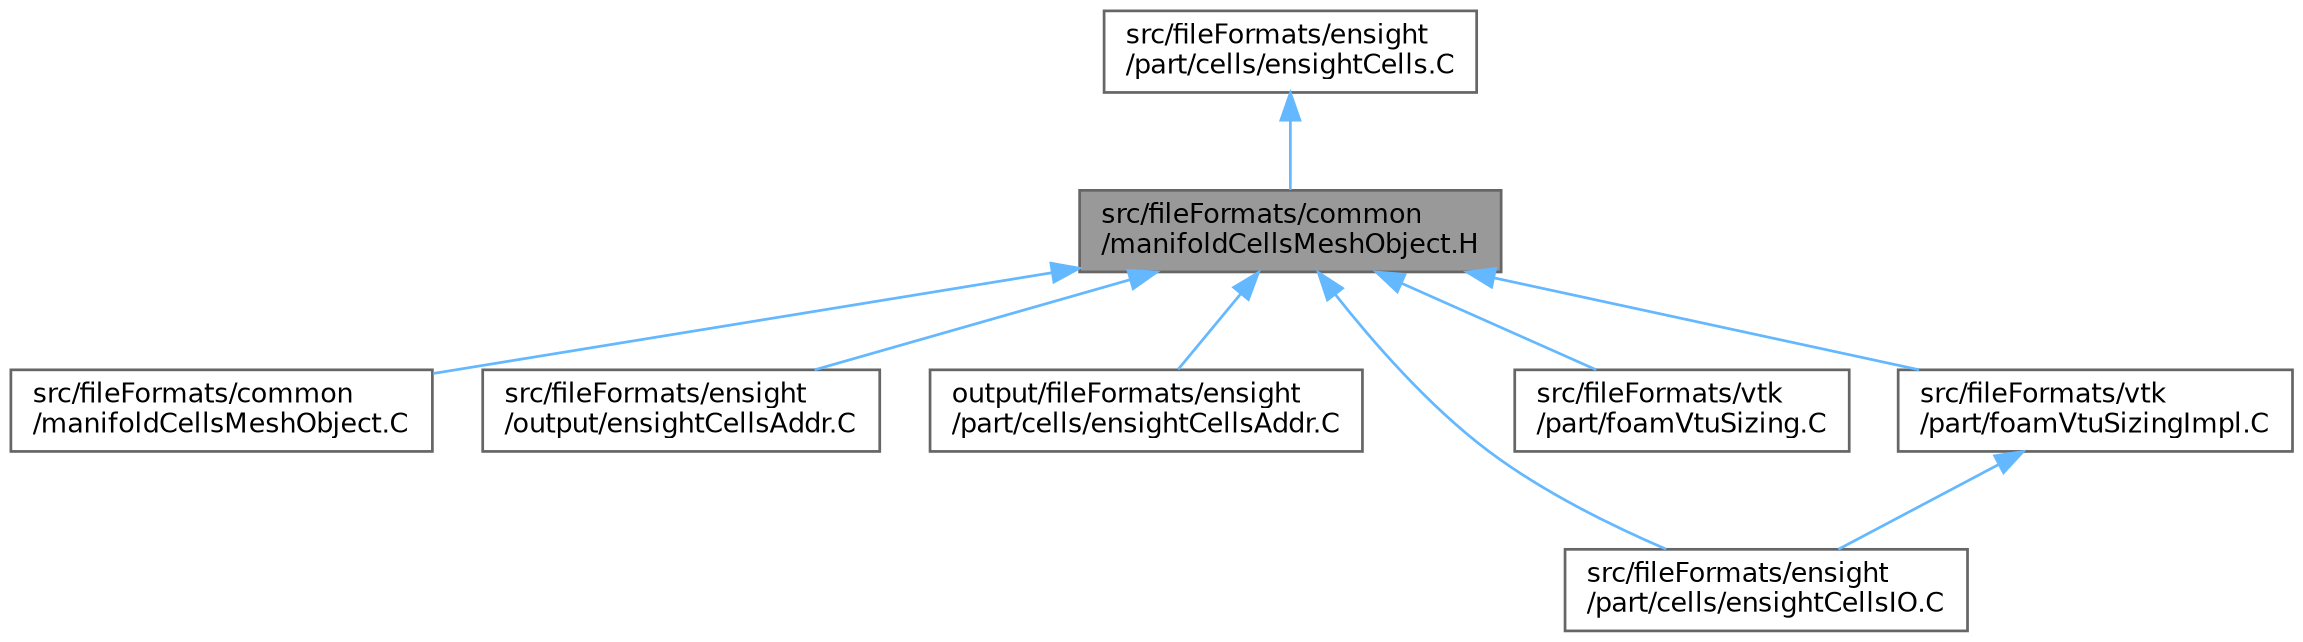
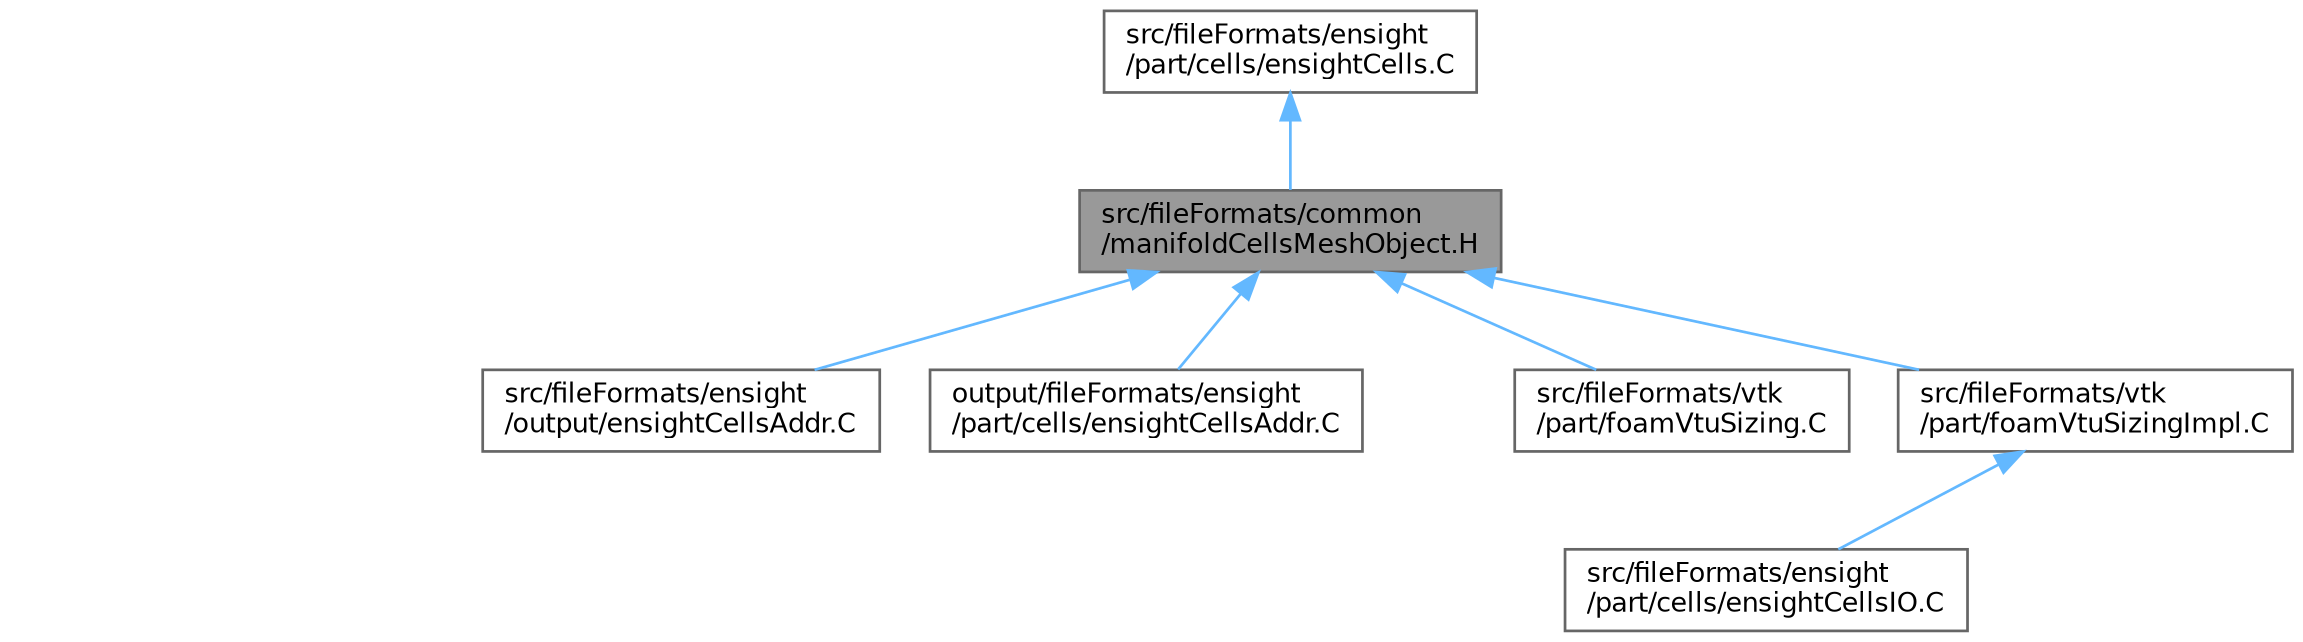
(222, 411) -> none
(1482, 446) -> none
